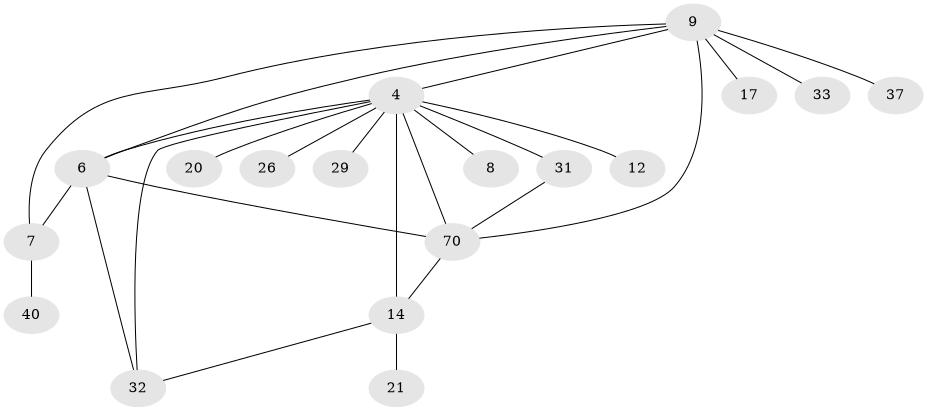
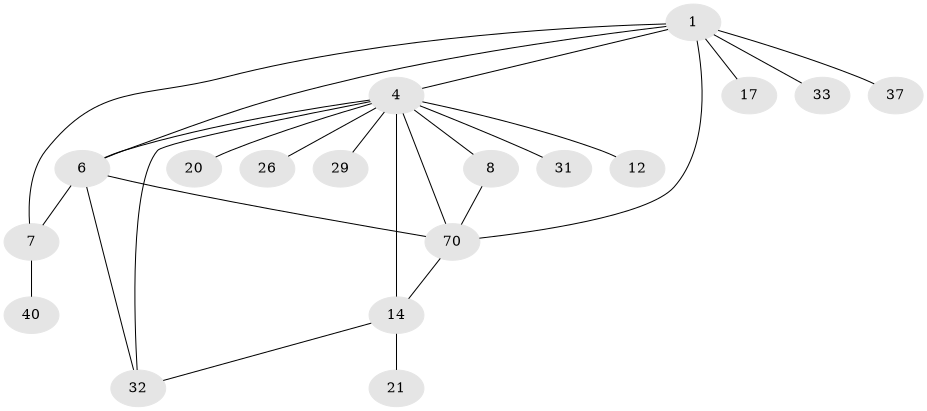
(693, 22) -> (693, 22)
(508, 205) -> (472, 205)
